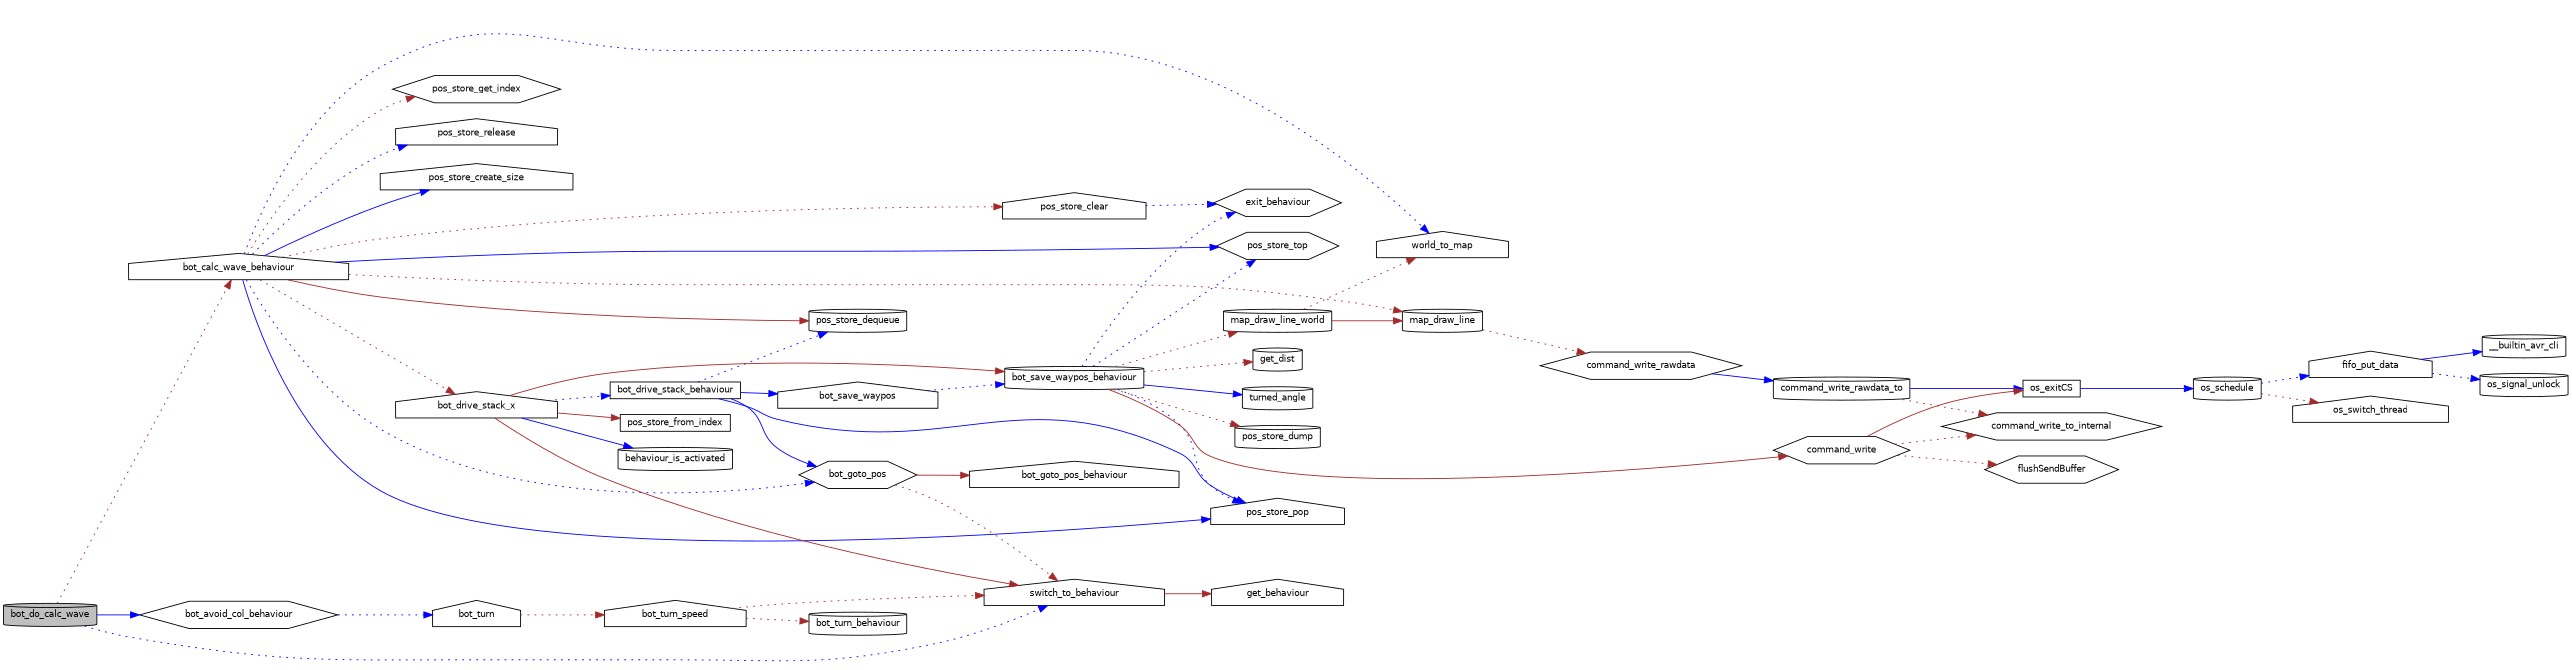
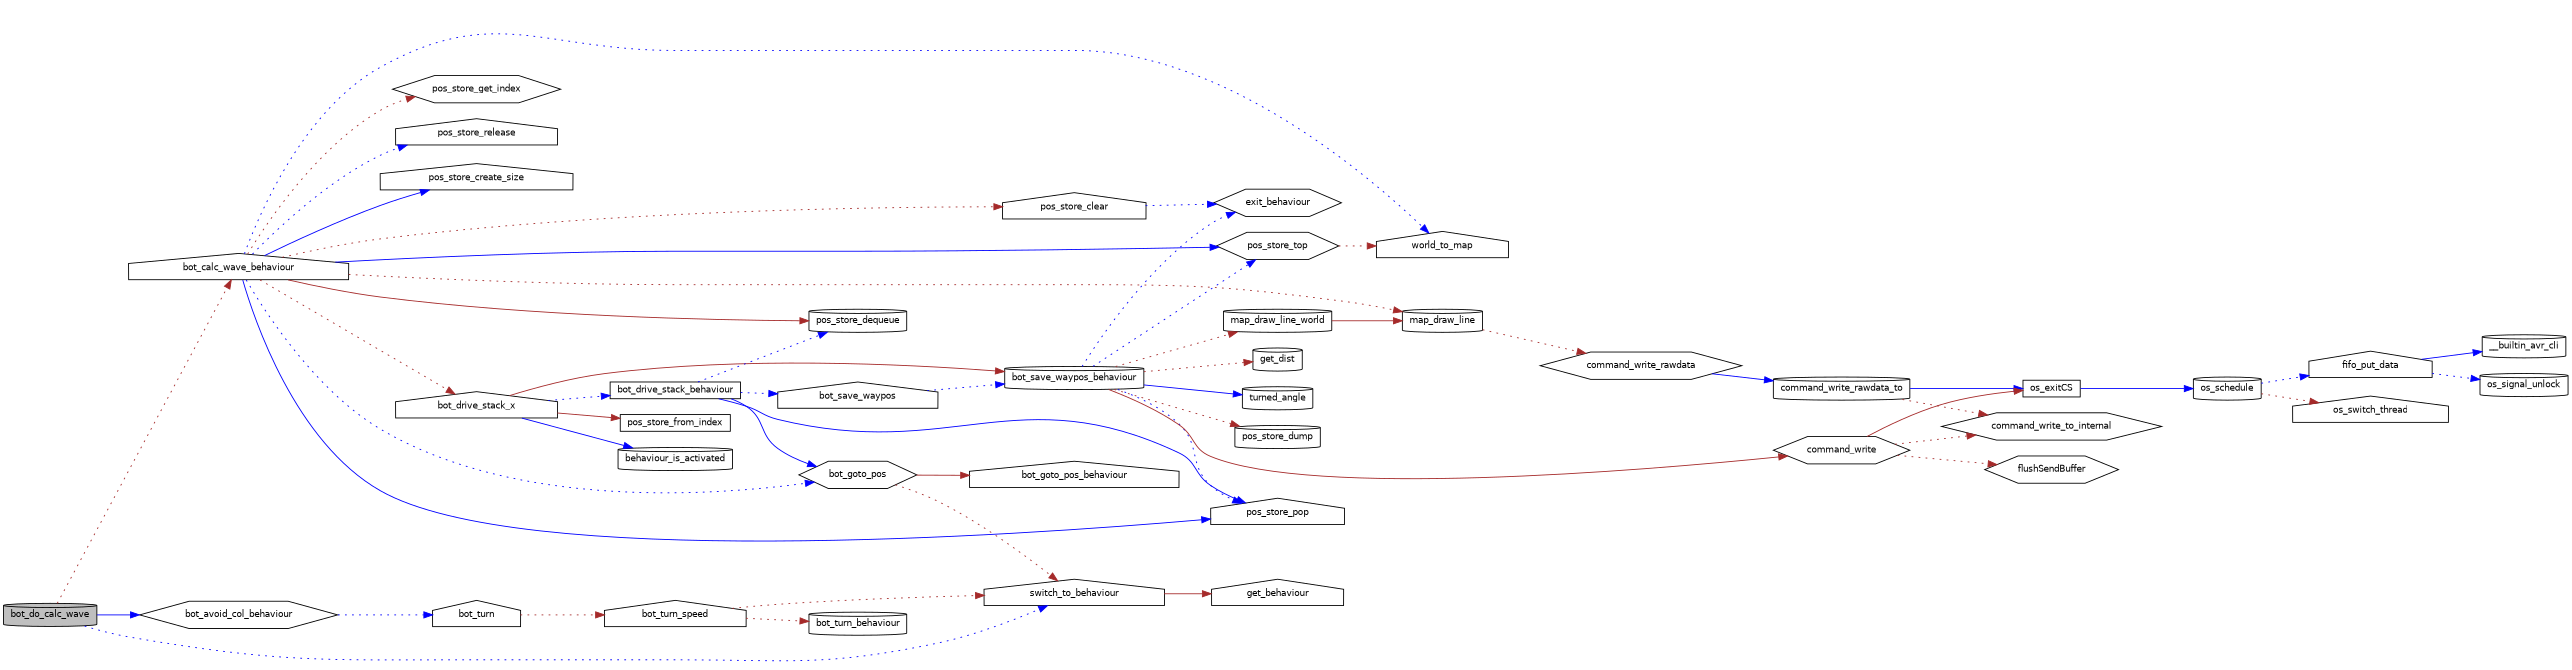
(1355, 285) -> (1353, 246)
(755, 393) -> (755, 393)
(744, 525) -> none
